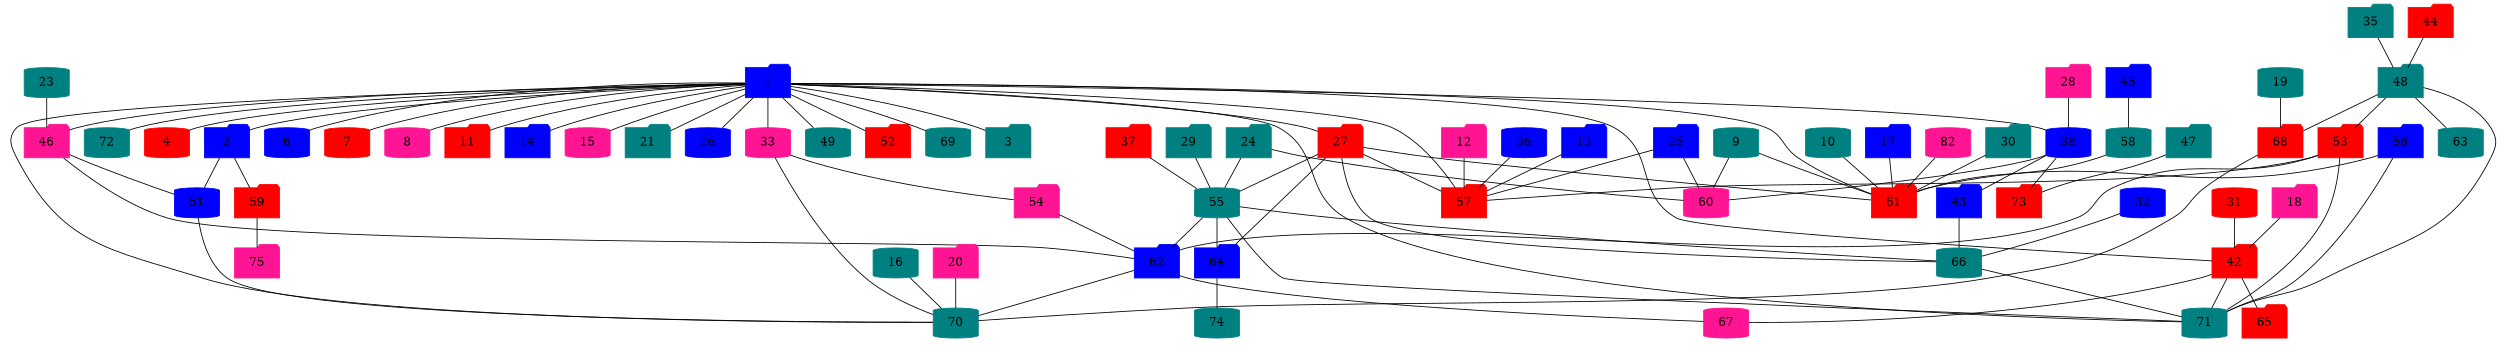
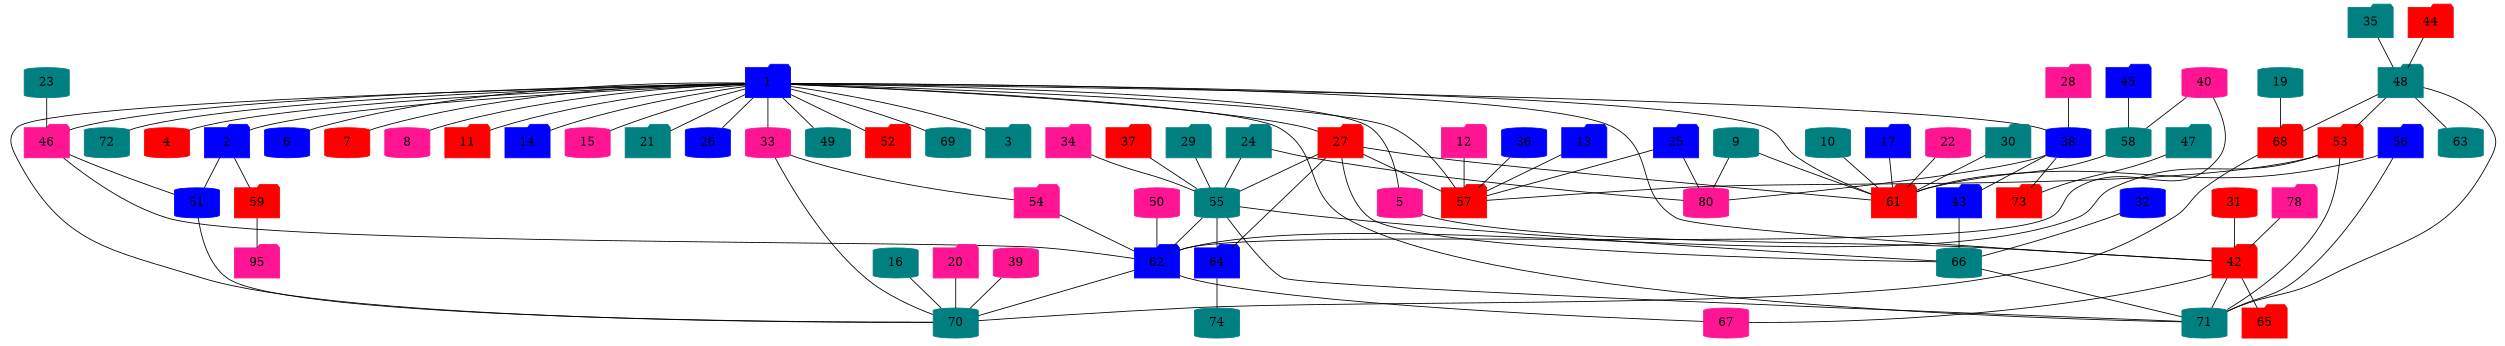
none -> (2205, 83)
none -> (1068, 143)
(1948, 143) -> (1948, 143)
none -> (1157, 203)
none -> (1400, 203)
(1706, 203) -> (1706, 203)
(2295, 203) -> (2295, 203)
(257, 263) -> (257, 263)
none -> (1016, 263)
